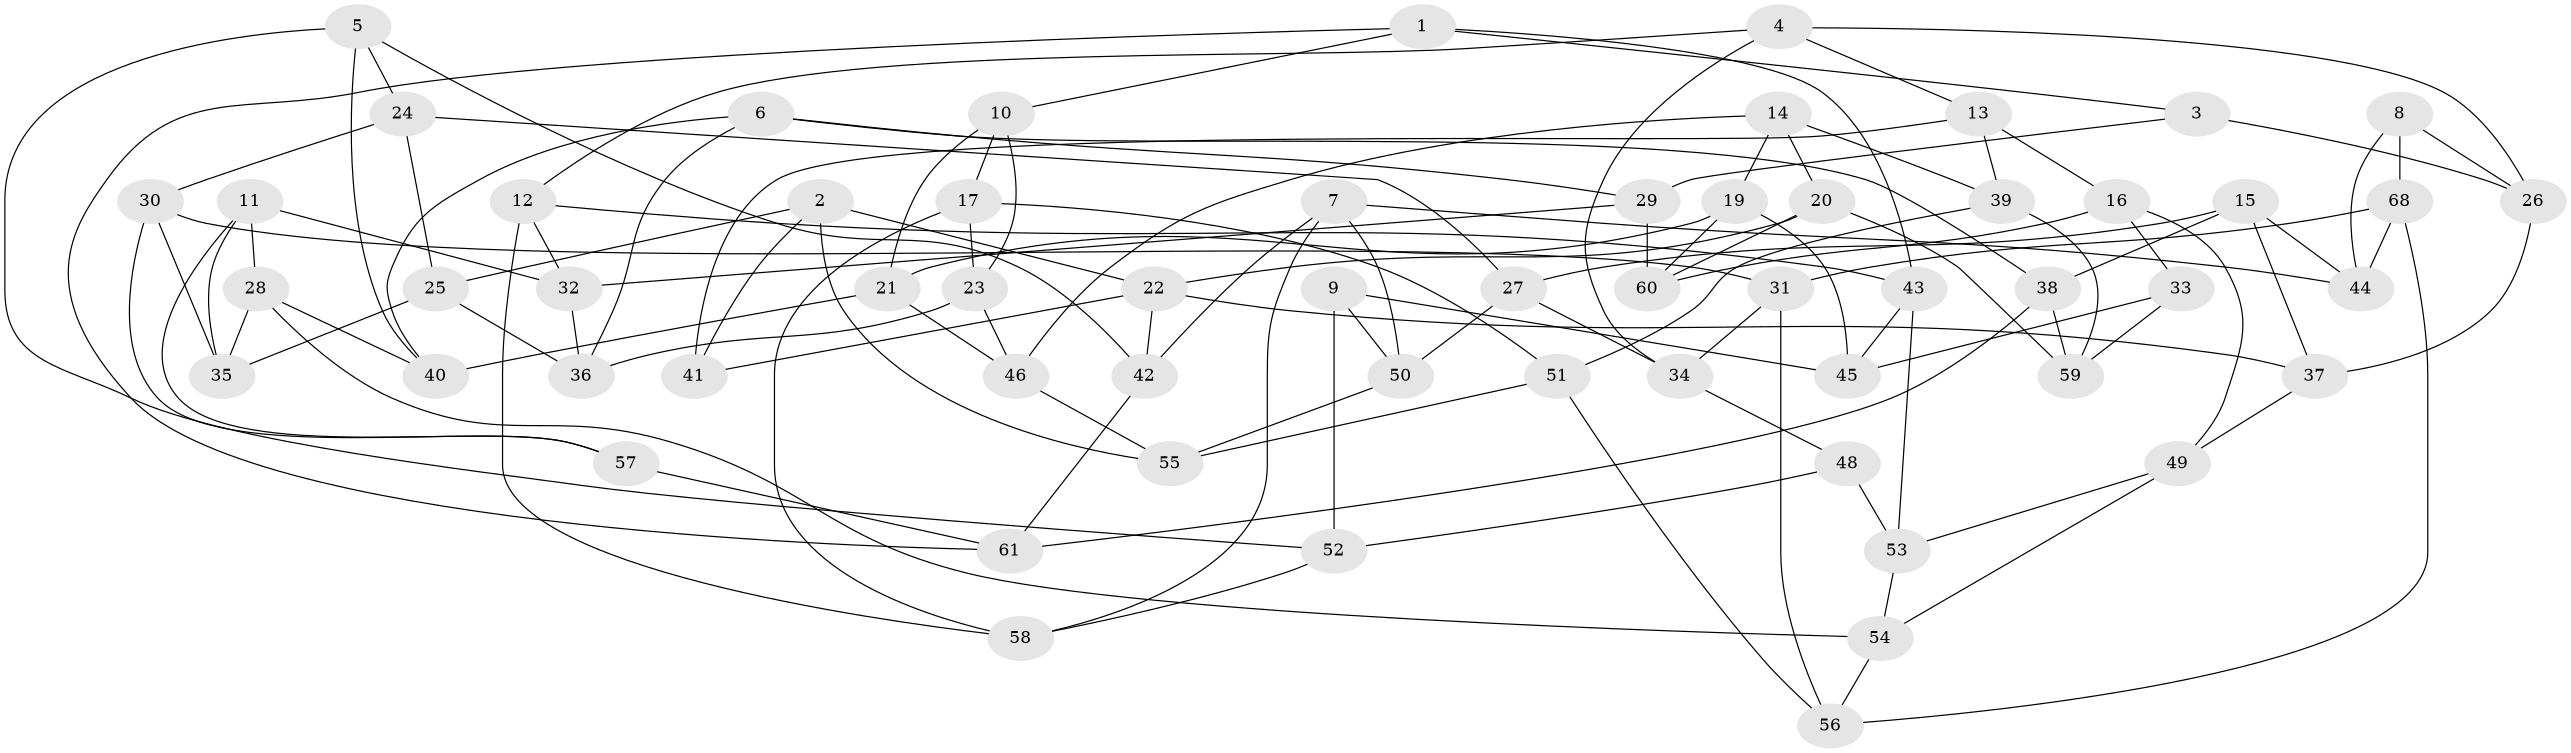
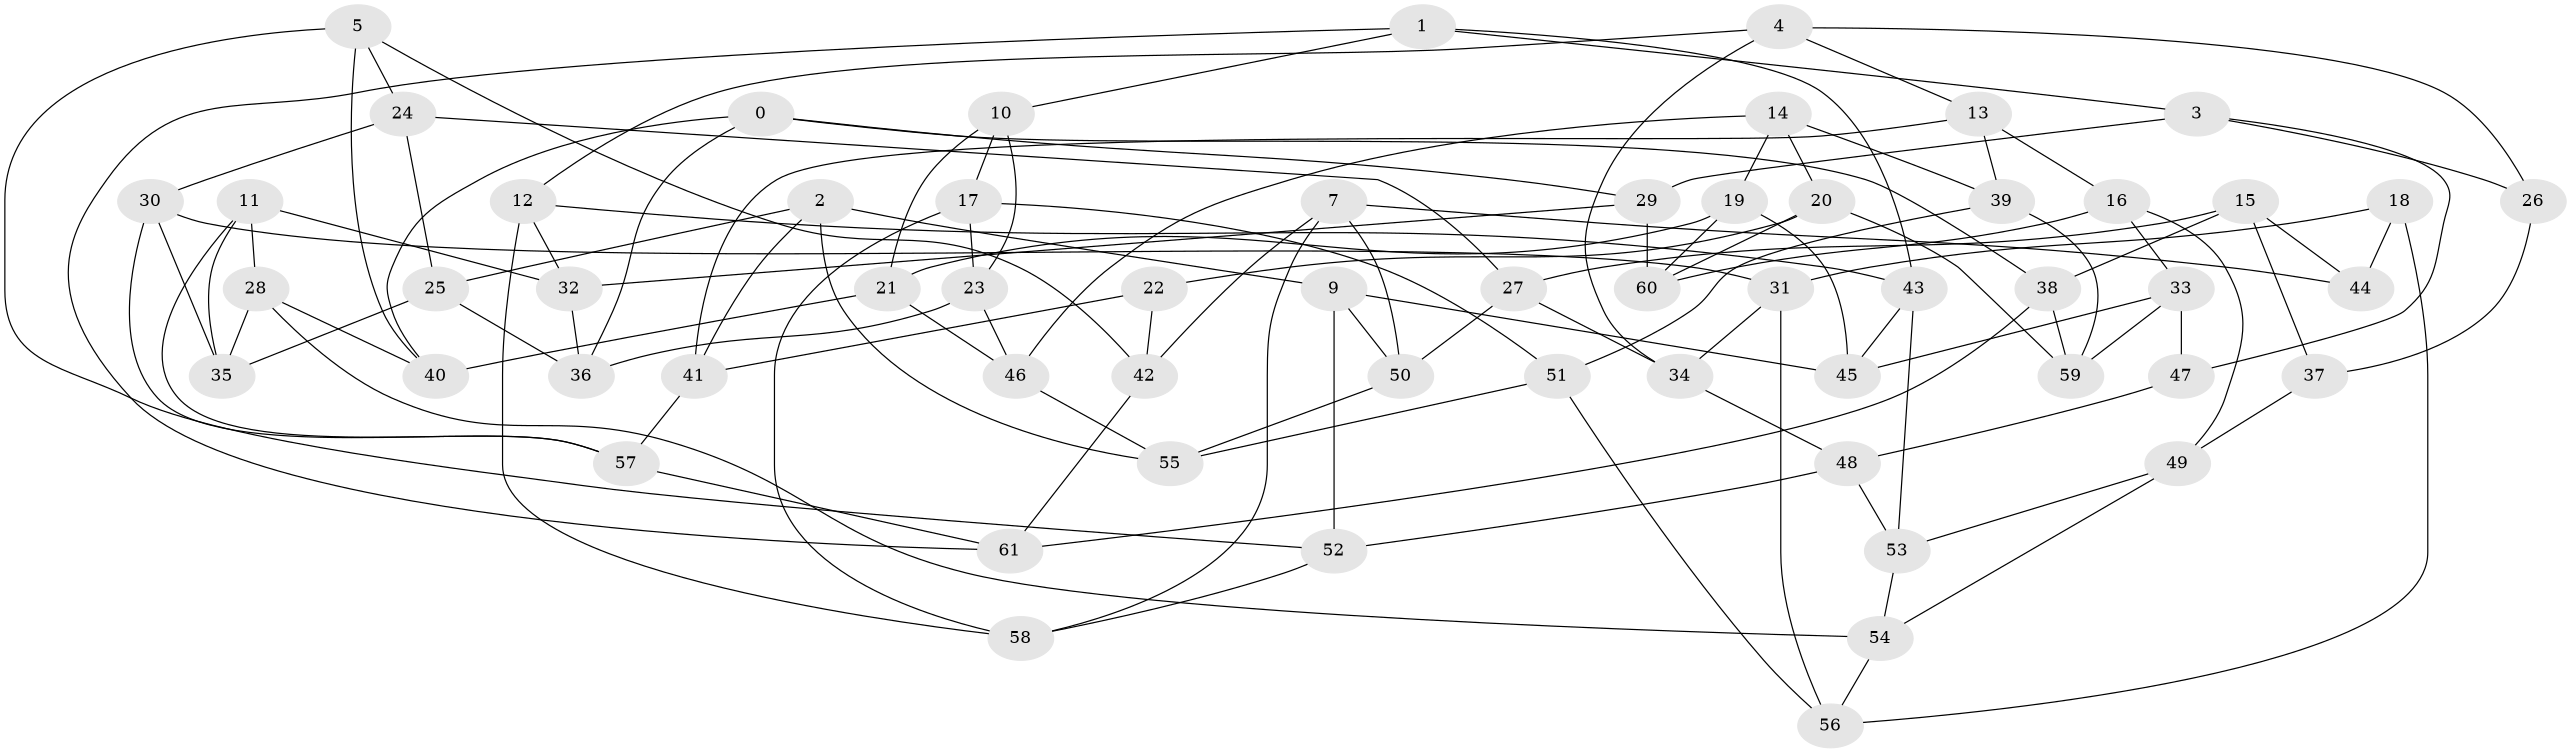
(761, 114) -> (761, 114)
(2400, 114) -> none
(2400, 202) -> (2400, 202)
(987, 245) -> (1156, 260)
(1708, 327) -> none
none -> (2181, 376)
none -> (660, 420)
